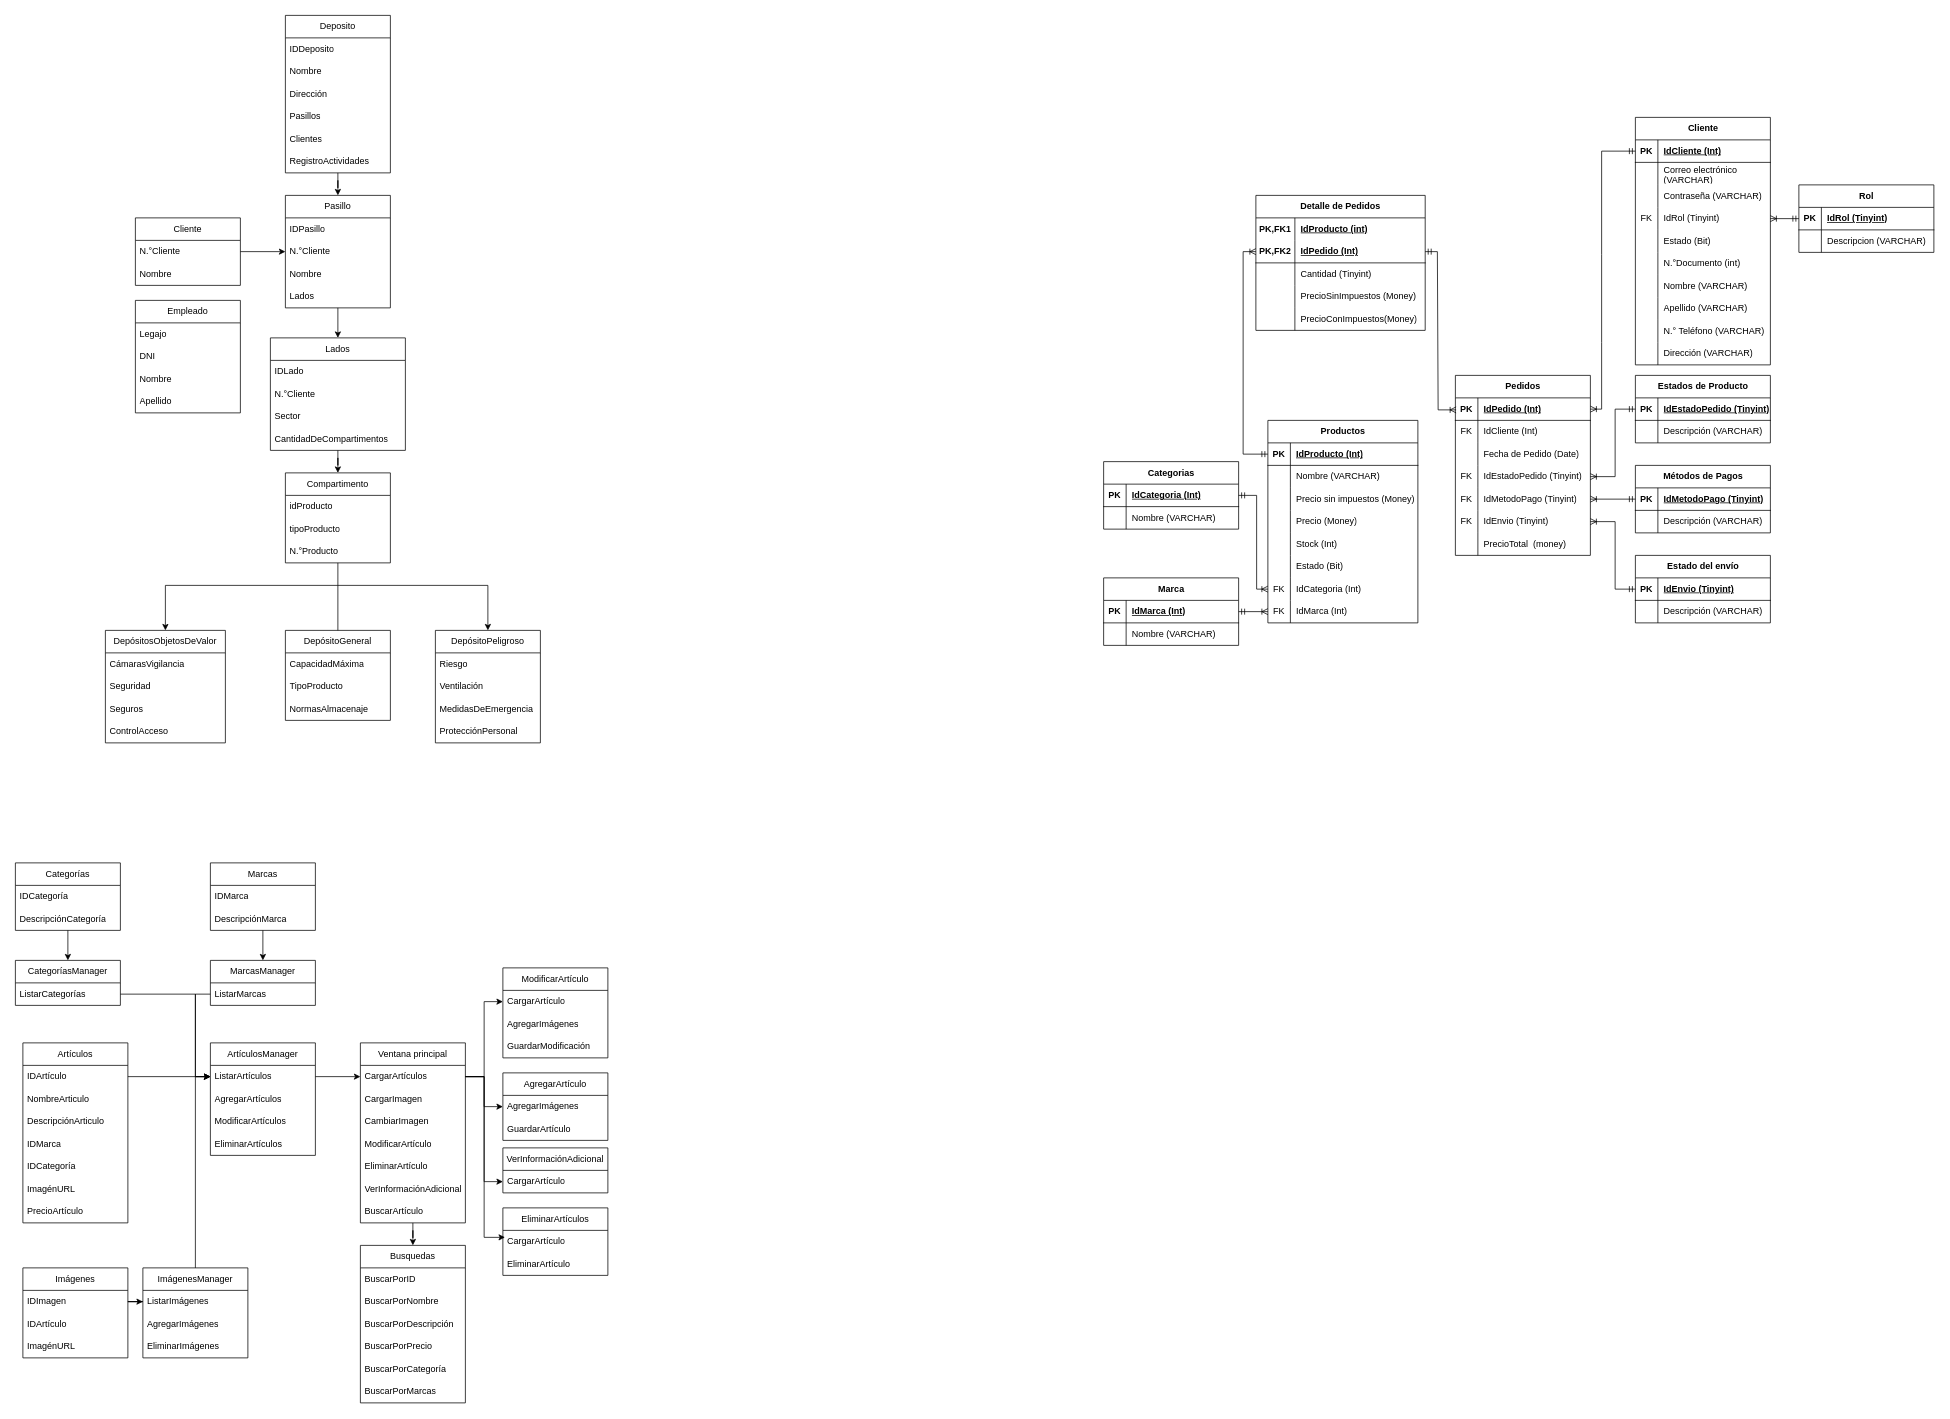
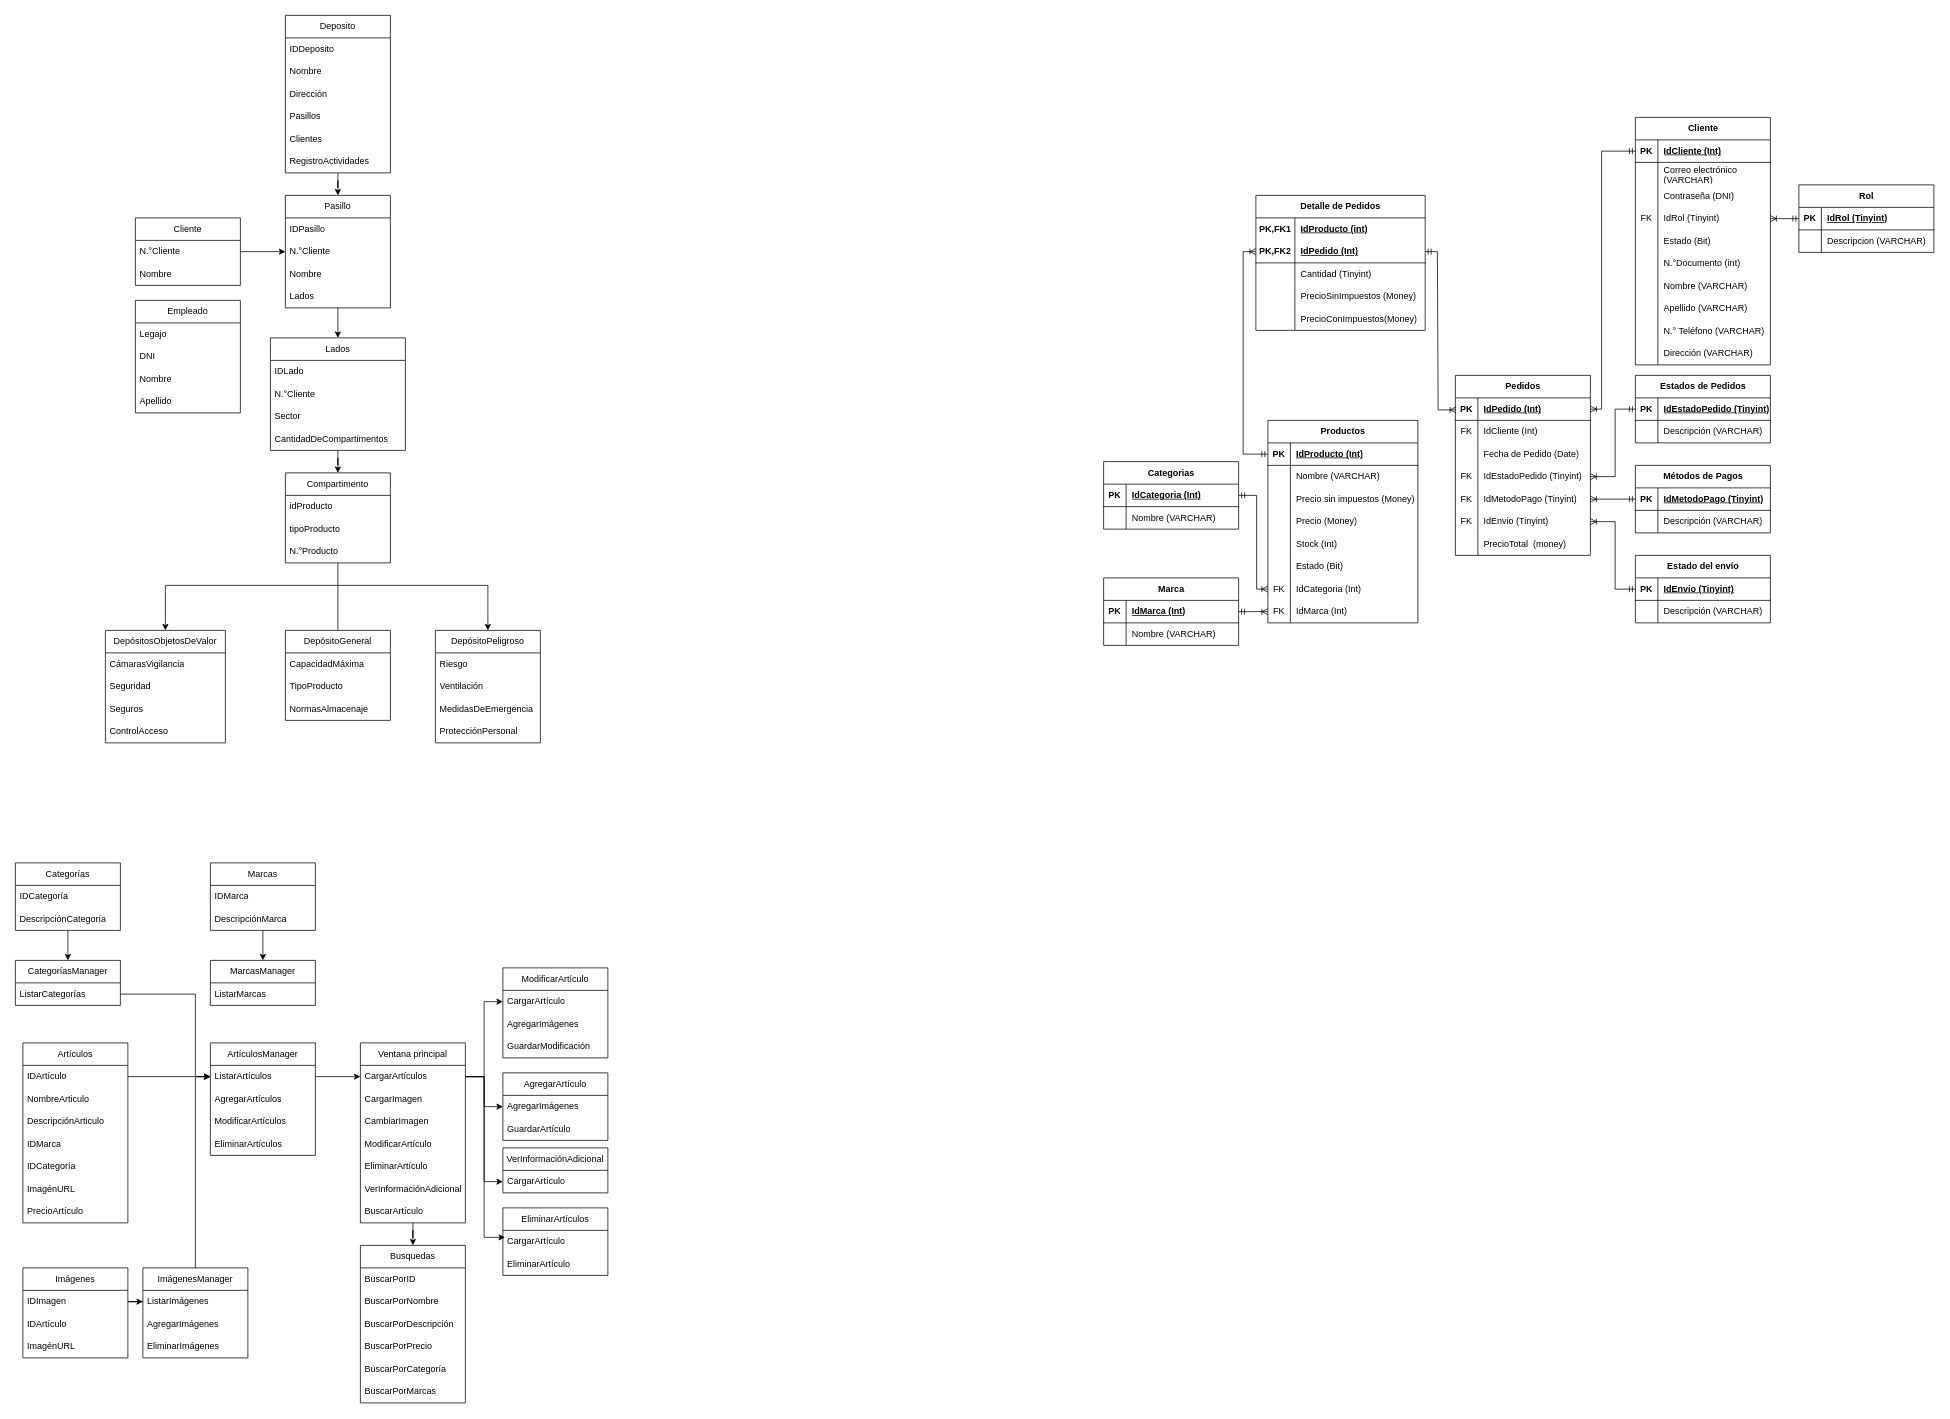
(1713, 196) -> (1703, 196)
(1703, 387) -> (1703, 387)
(203, 994) -> none
